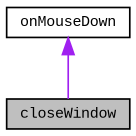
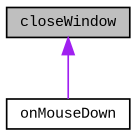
(68, 77) -> (68, 77)
